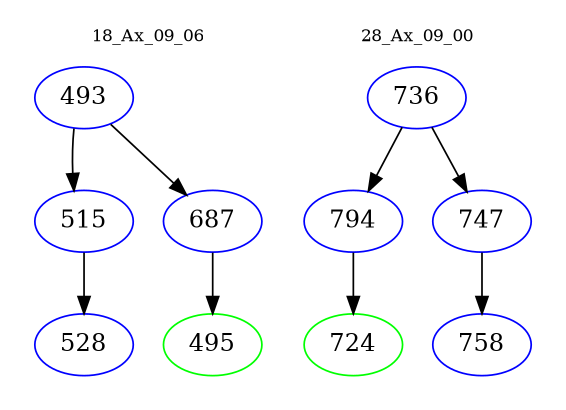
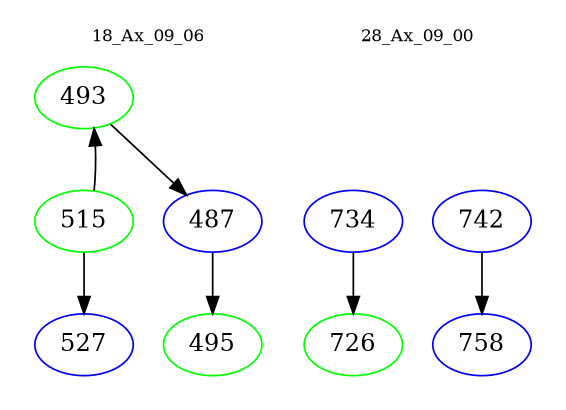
(84, 98) -> (84, 98)
(417, 98) -> none
(73, 151) -> (96, 168)
(84, 221) -> (84, 221)
(213, 221) -> (213, 221)
(353, 221) -> (353, 221)
(482, 221) -> (482, 221)
(84, 345) -> (84, 345)
(353, 345) -> (353, 345)
